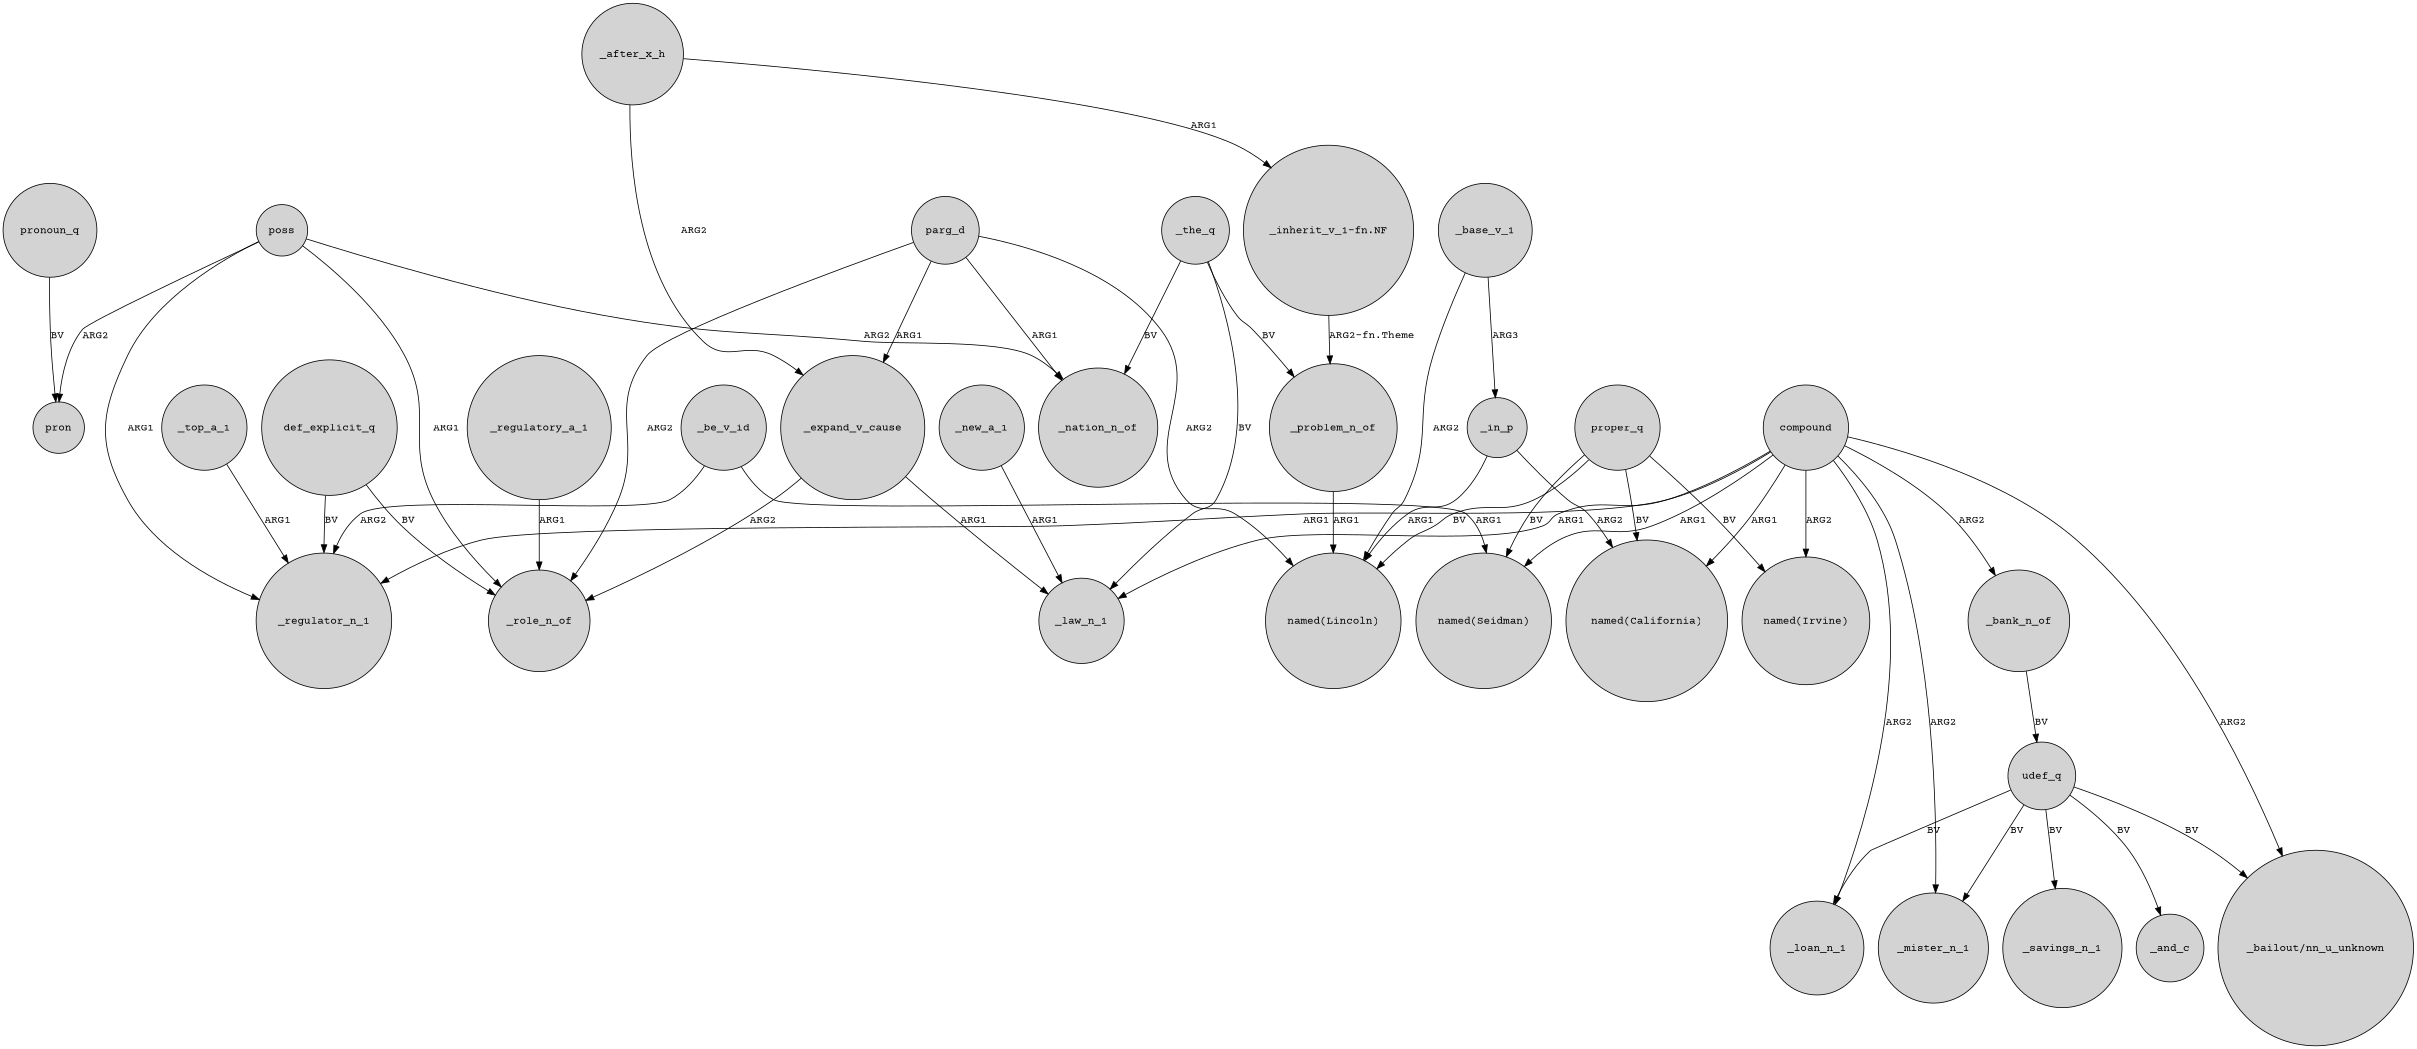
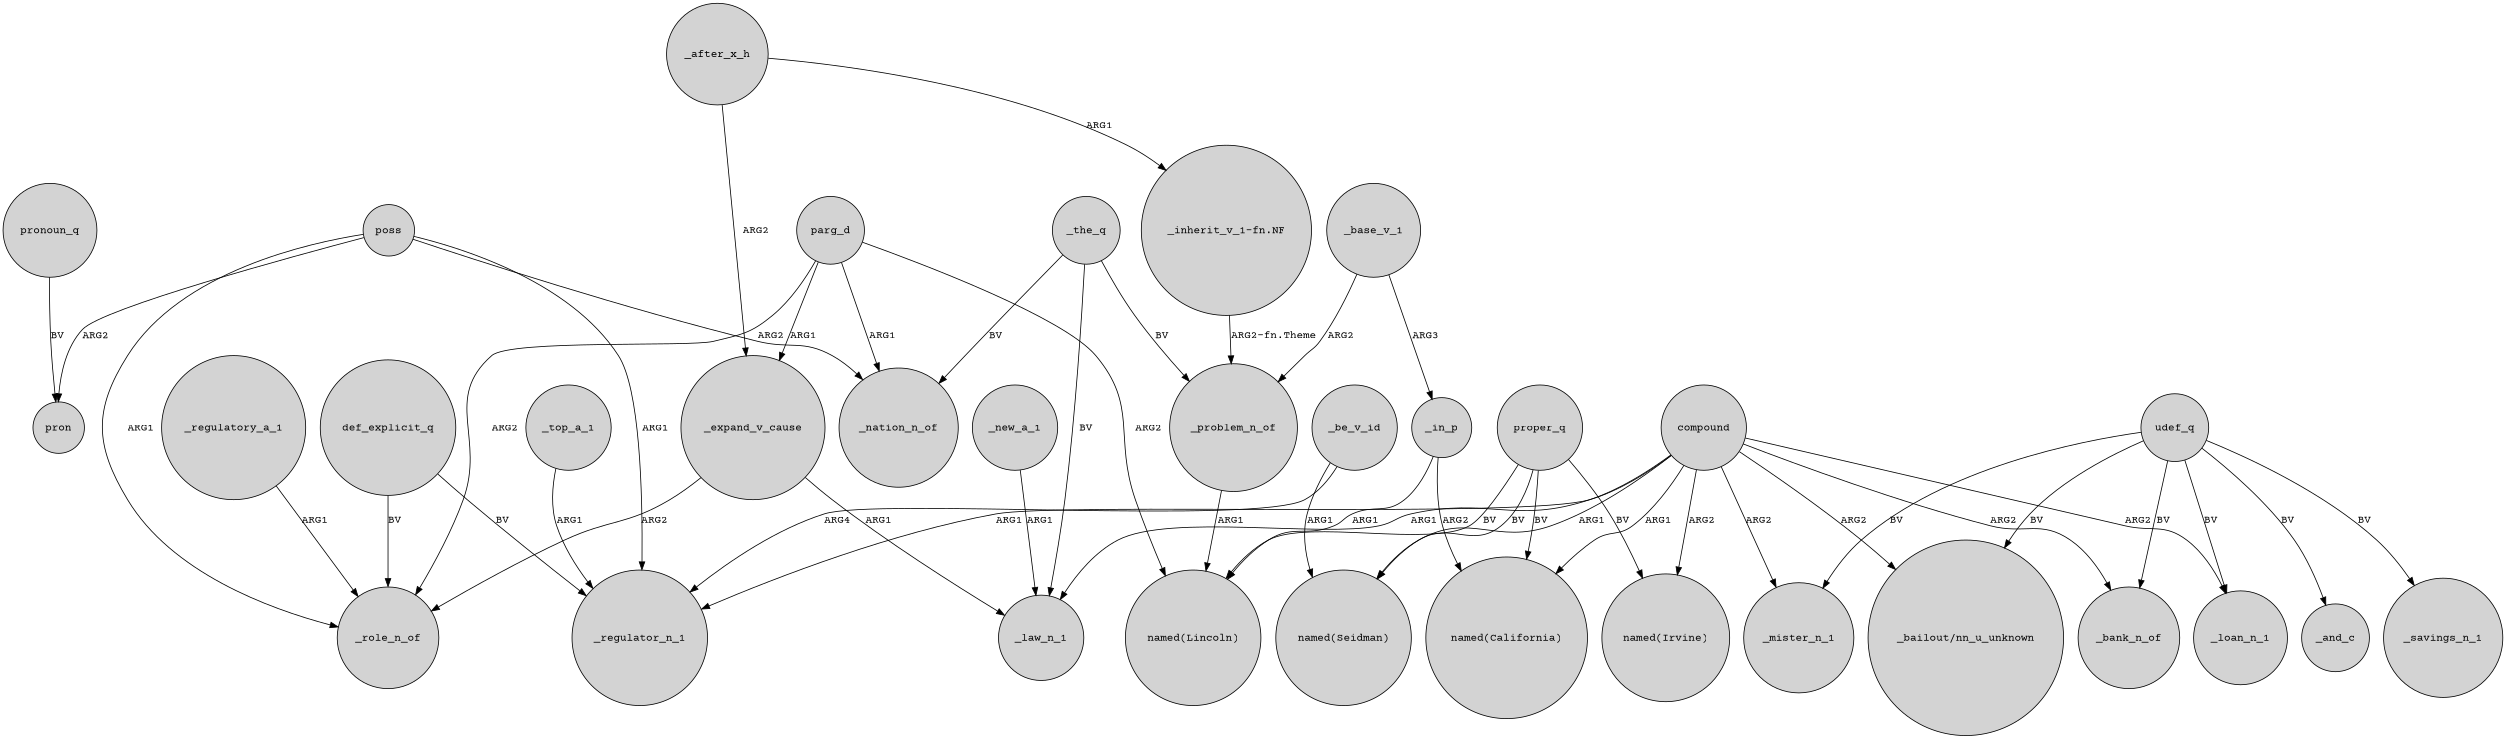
(1423, 417) -> (1327, 330)
(374, 520) -> (838, 520)
(2031, 703) -> (2155, 521)
